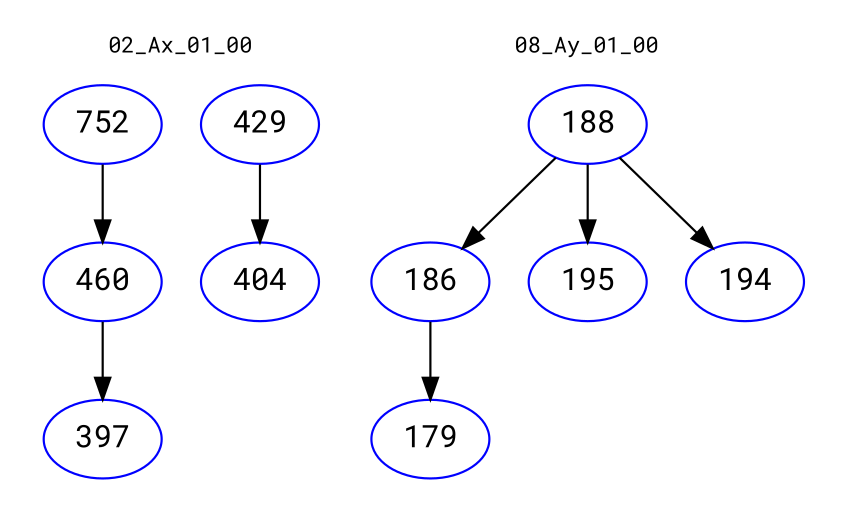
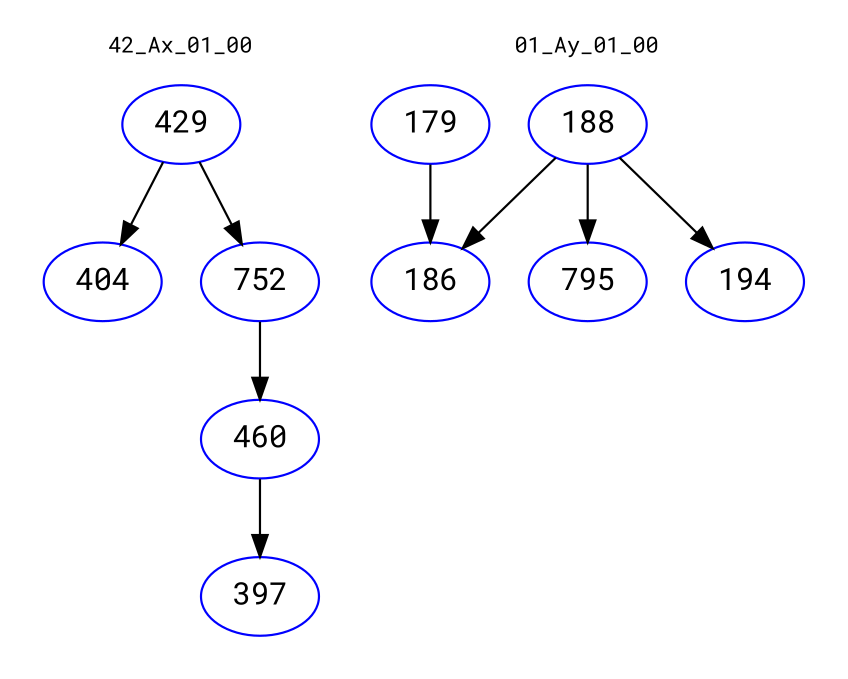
(181, 47) -> (181, 47)
(588, 47) -> (588, 47)
none -> (216, 193)
(588, 282) -> (588, 282)
(430, 350) -> (430, 192)
